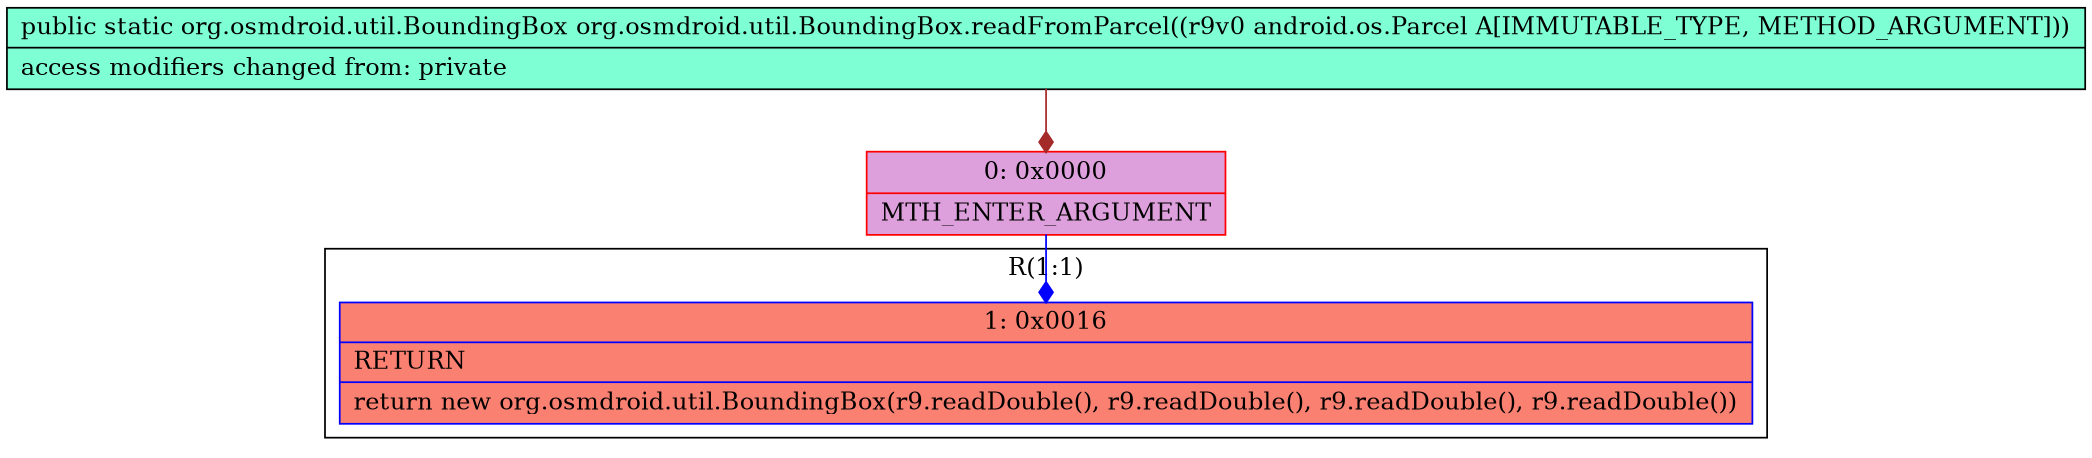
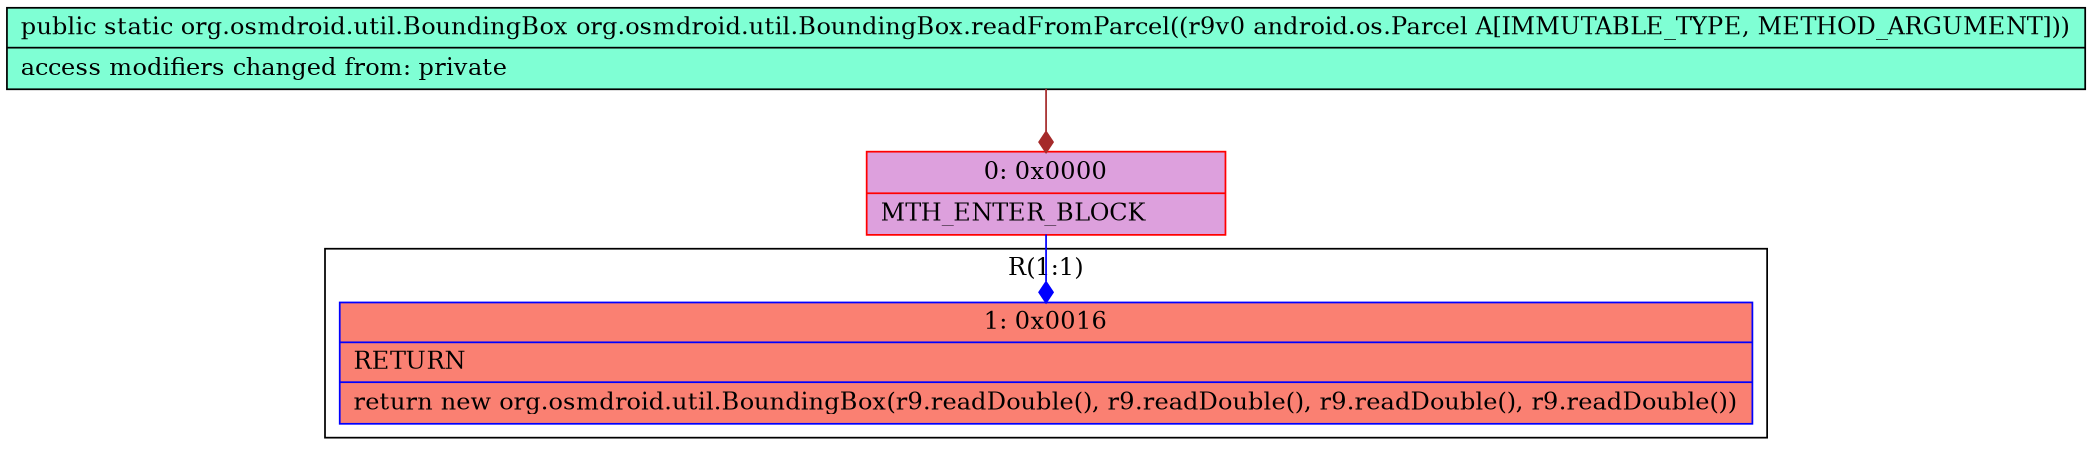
(1046, 213) -> (1014, 213)
